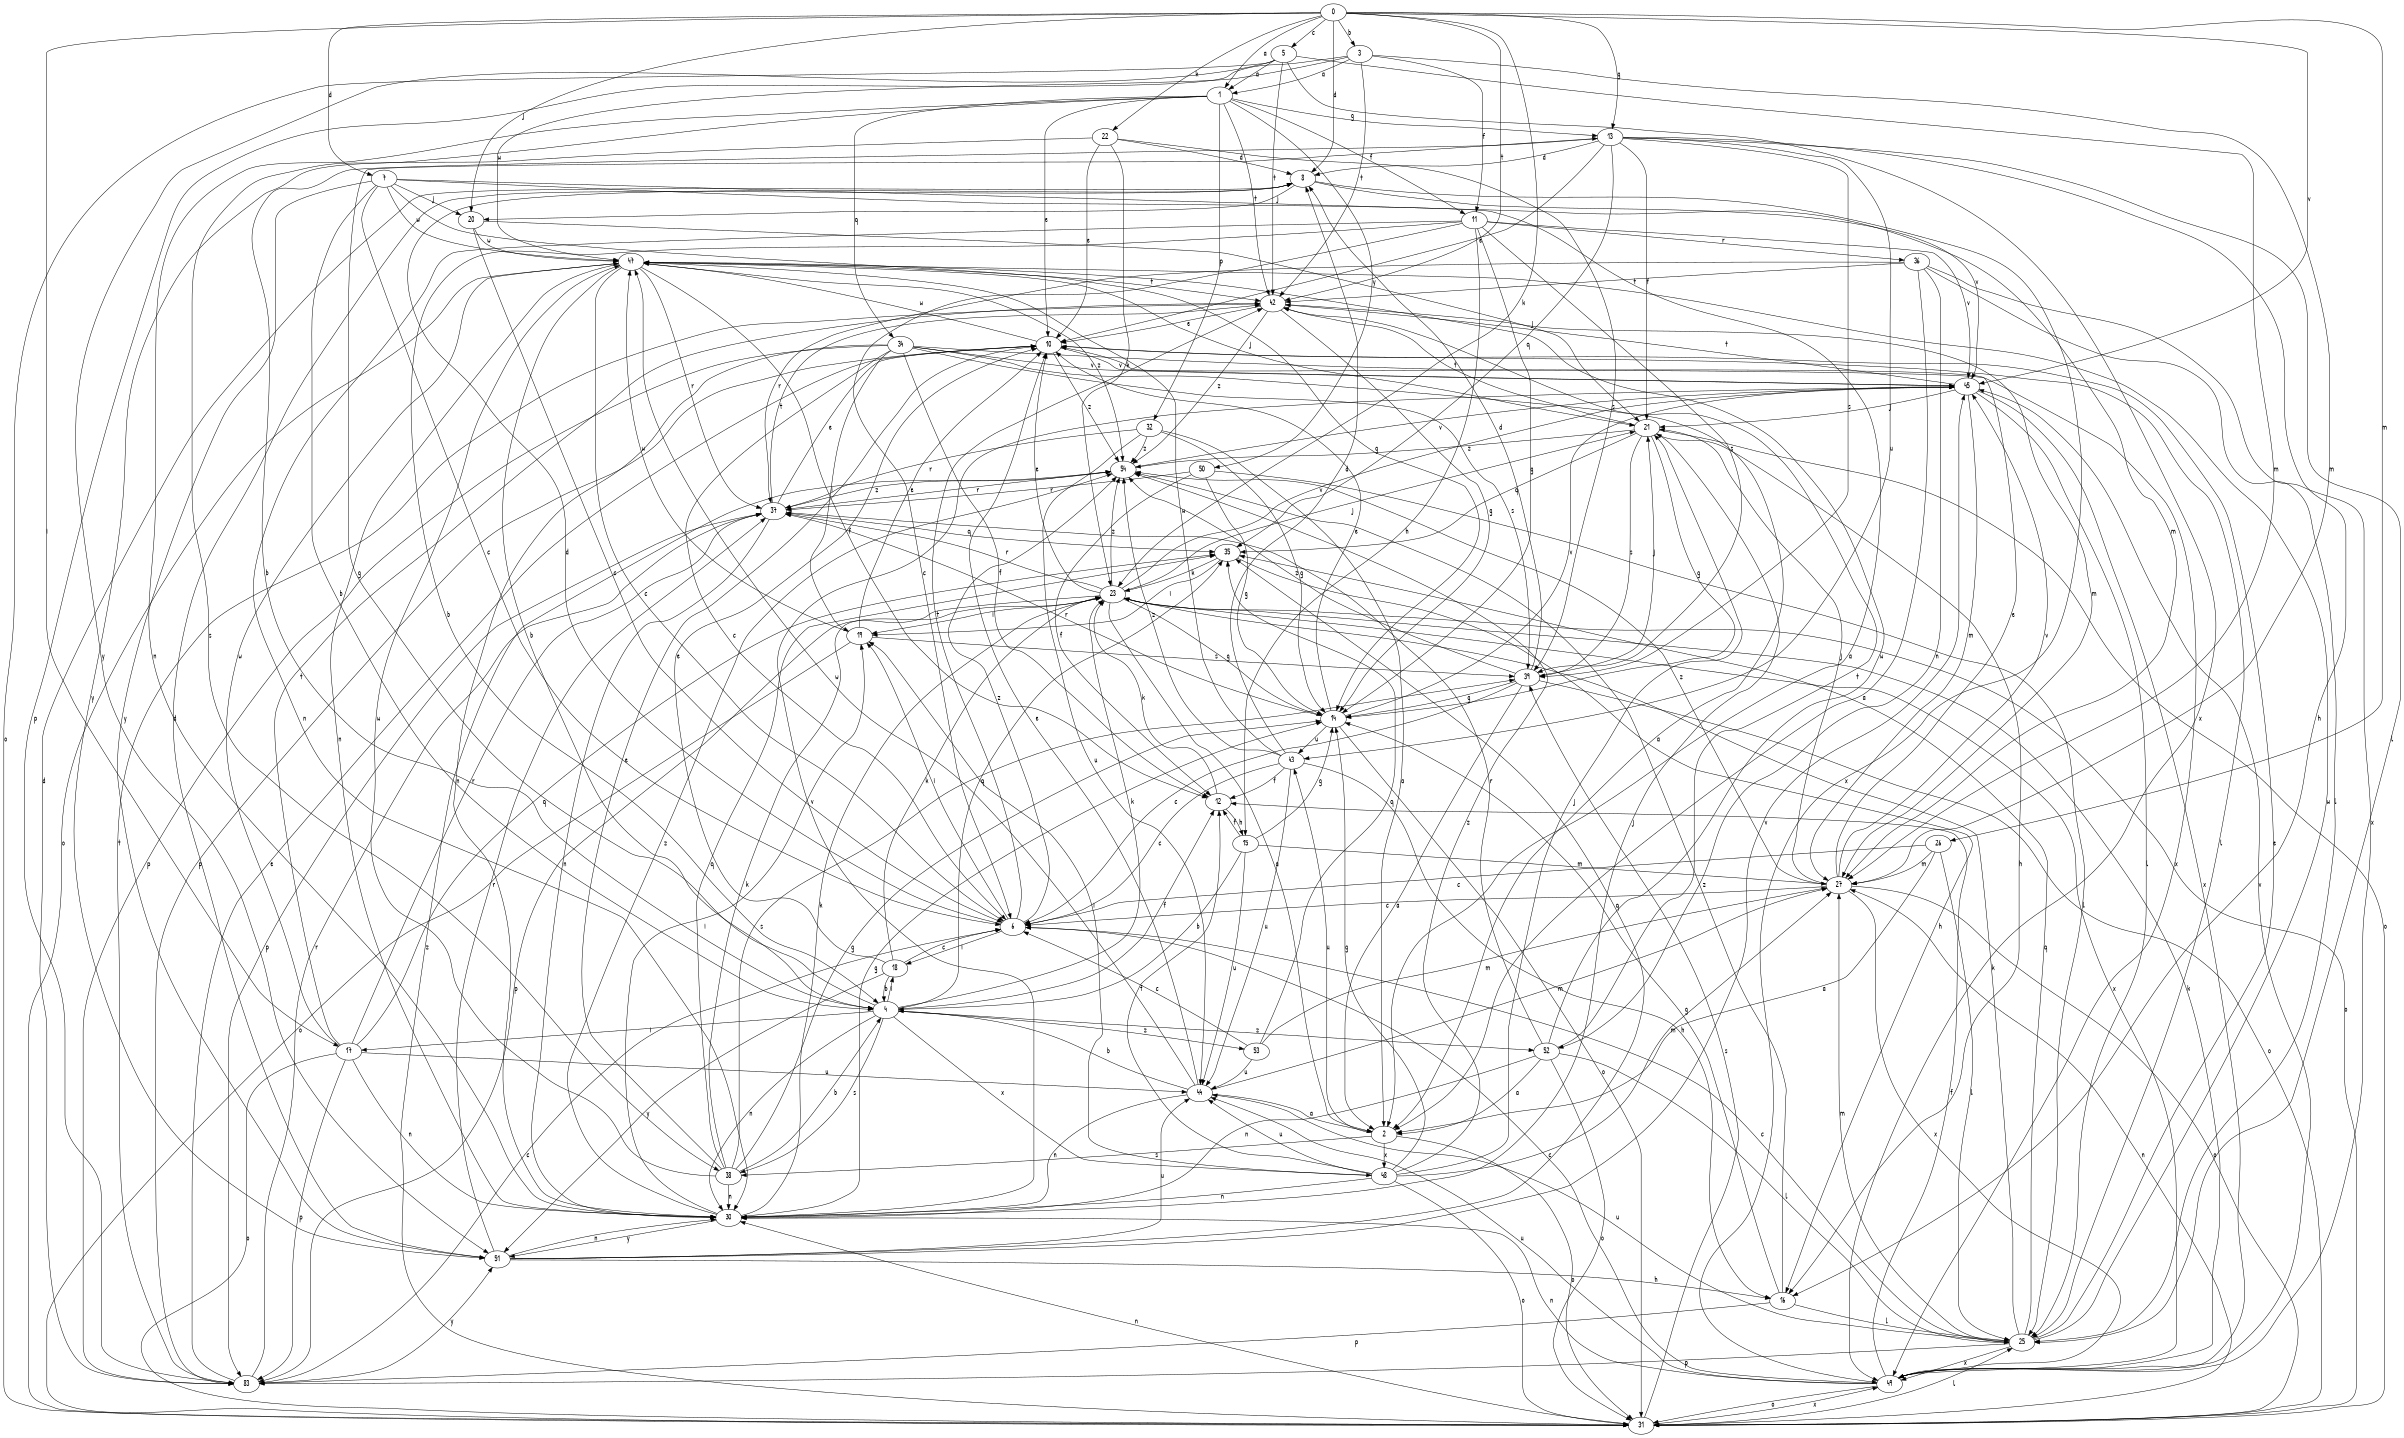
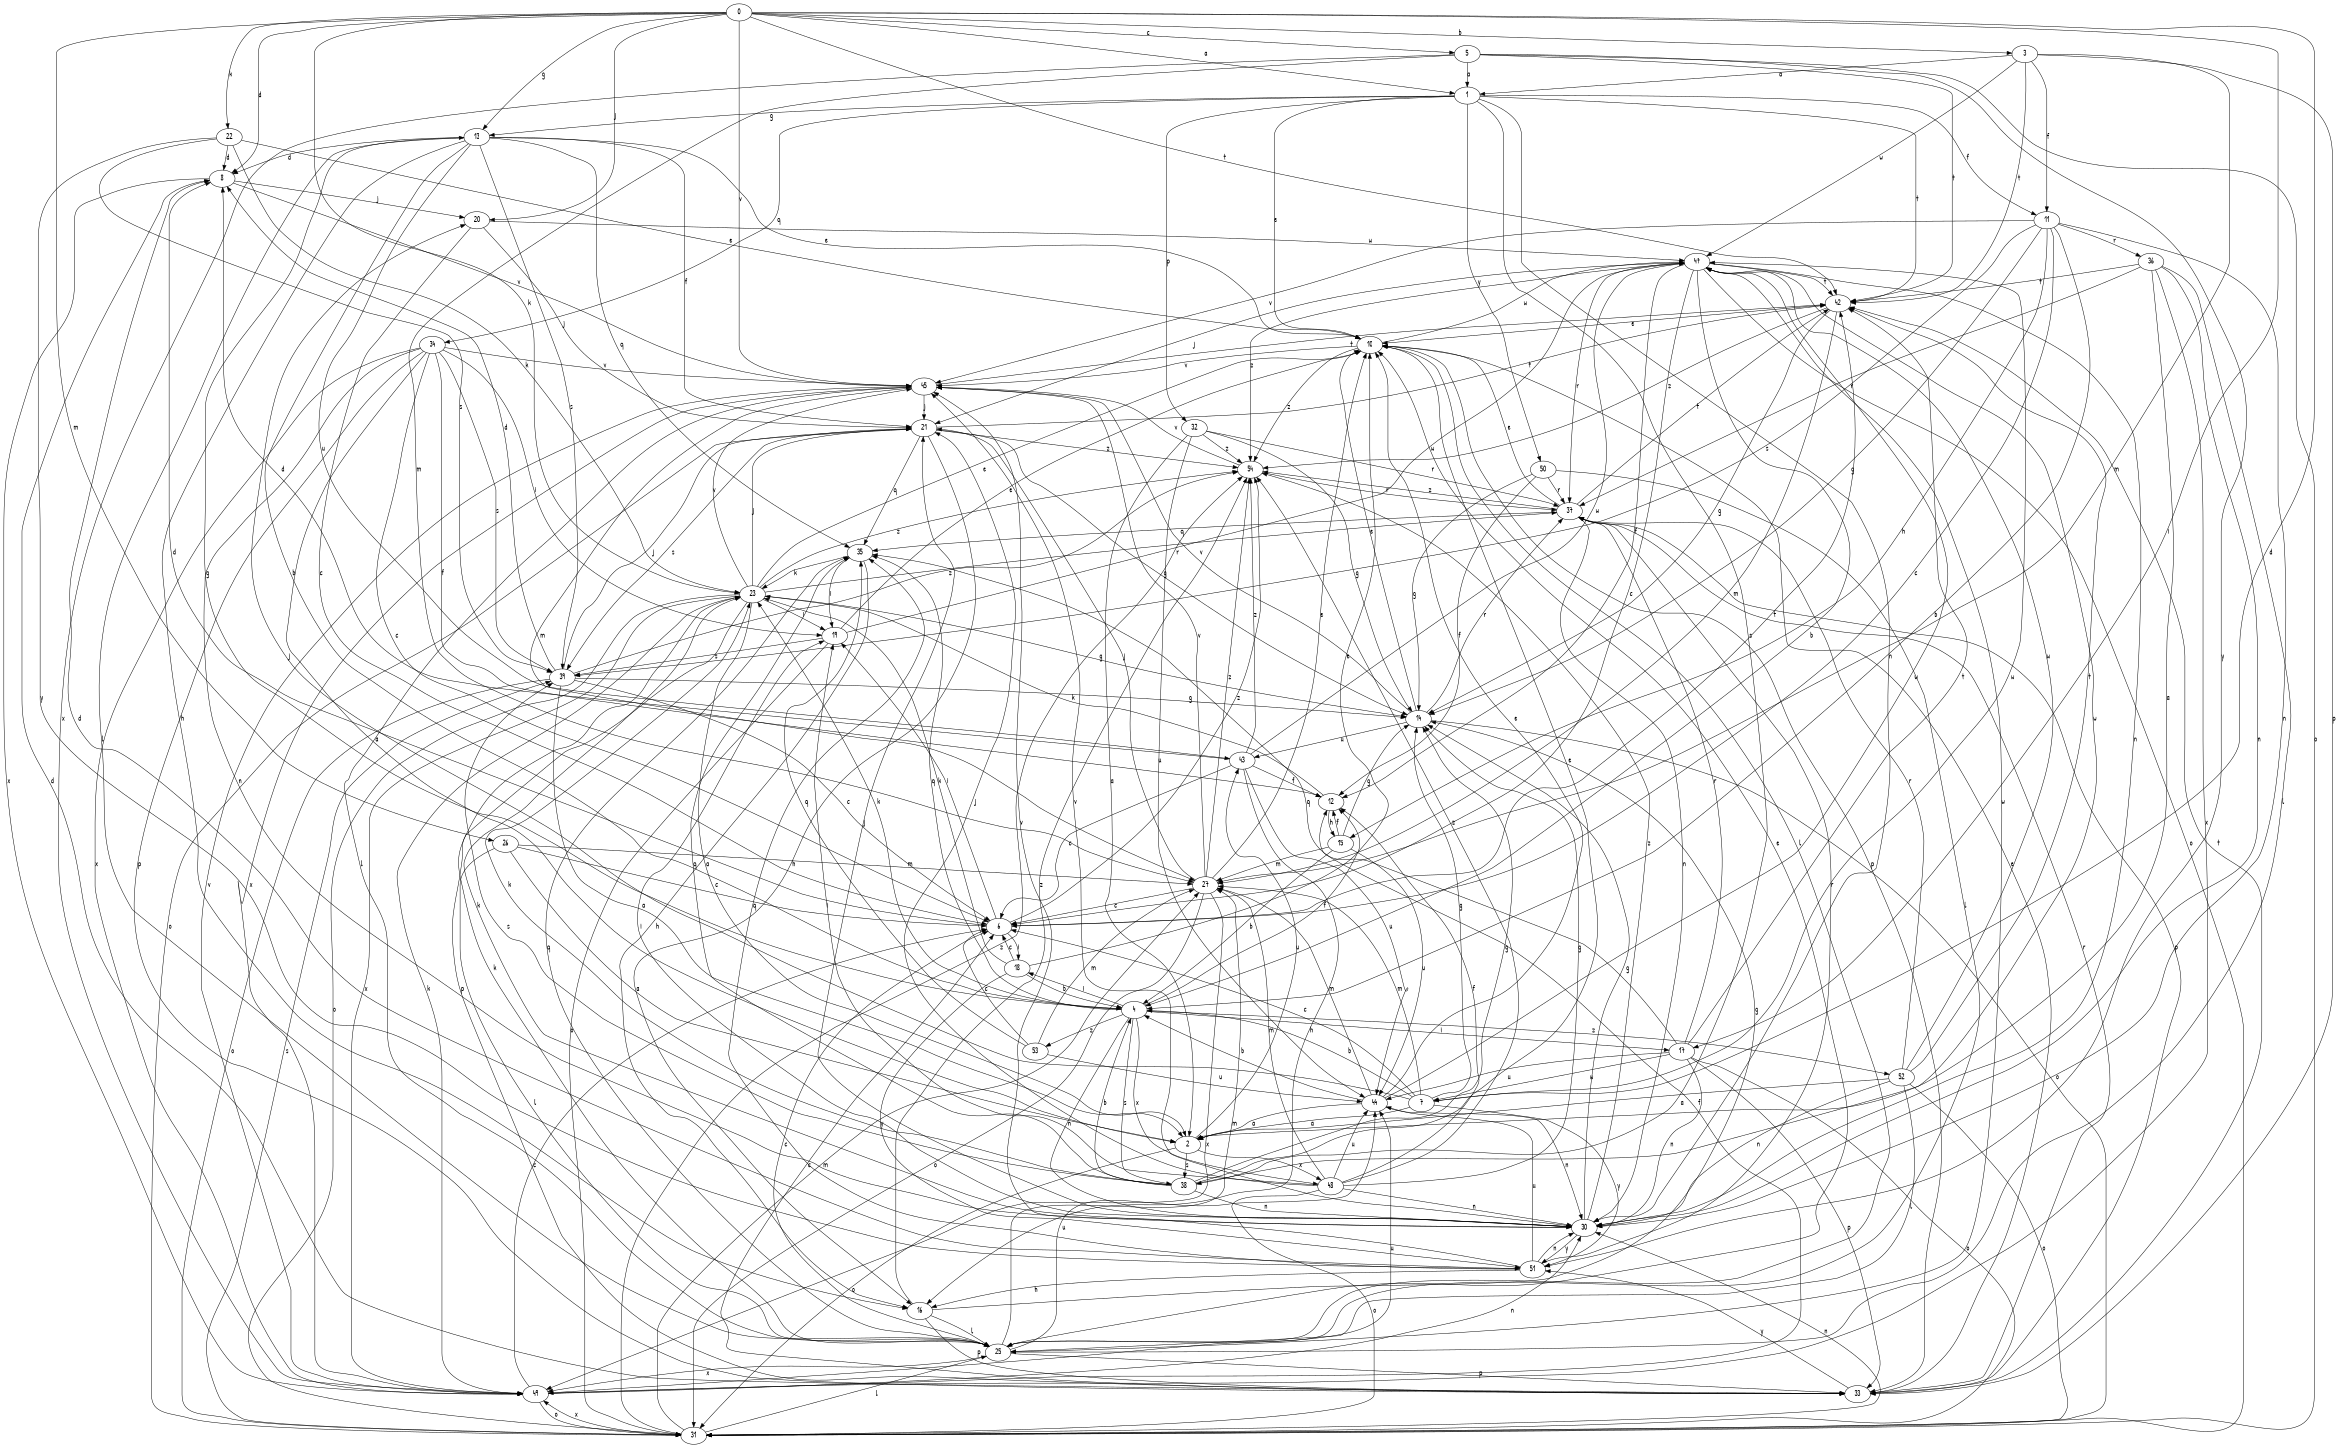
(275, 580) -> (1554, 1077)
(1849, 714) -> (2186, 901)
(2143, 1156) -> (826, 1166)
(247, 1384) -> (1858, 1394)
